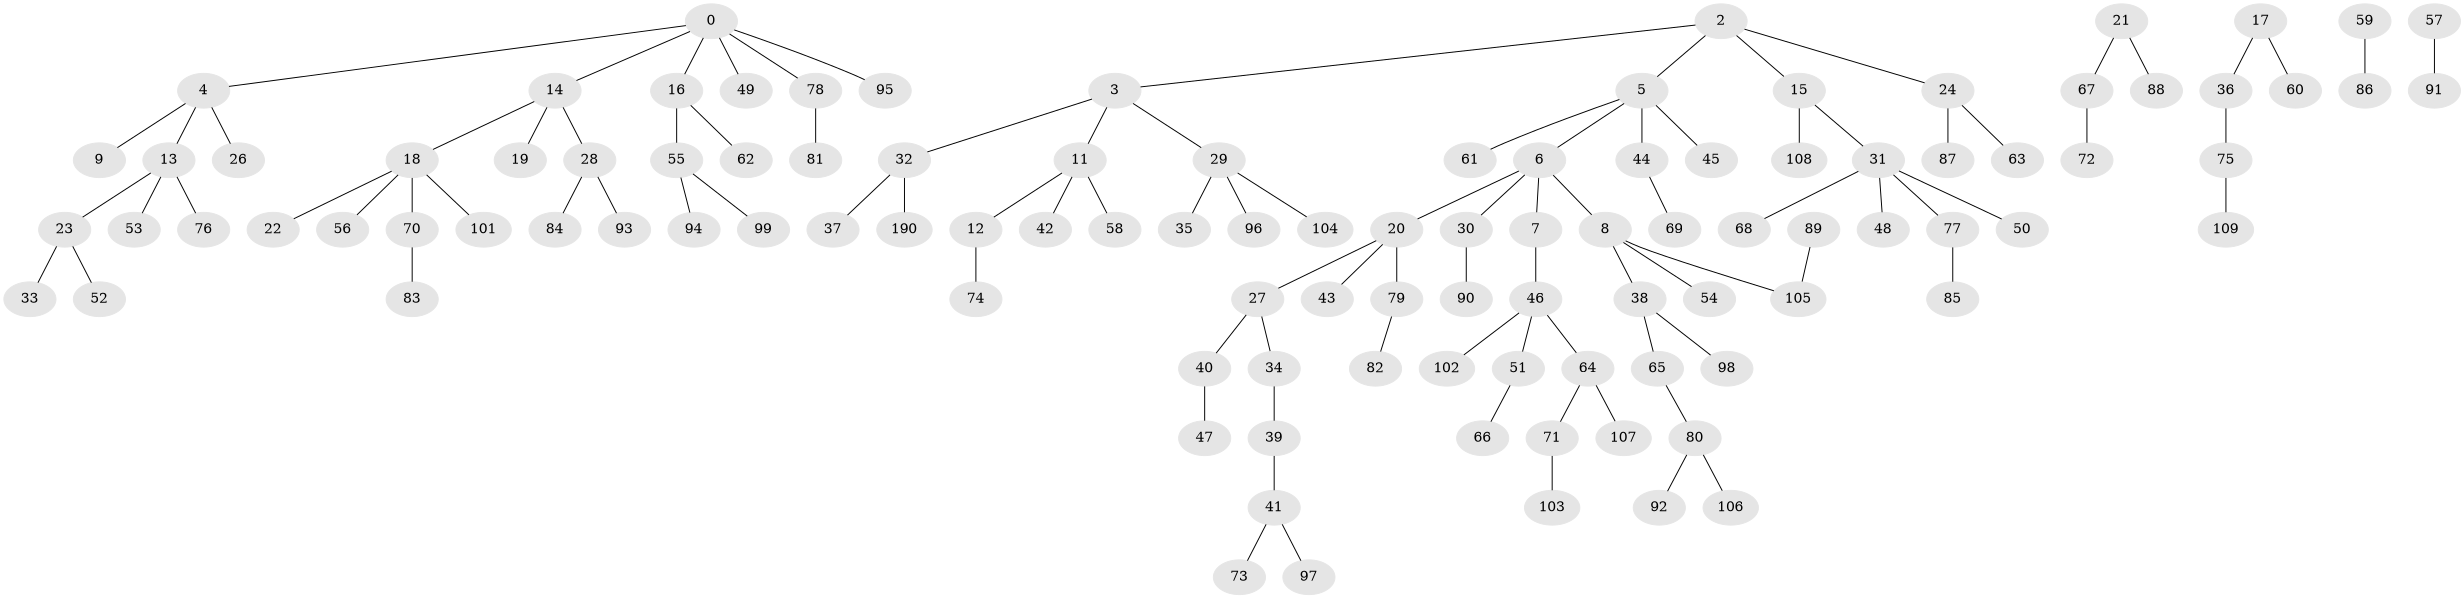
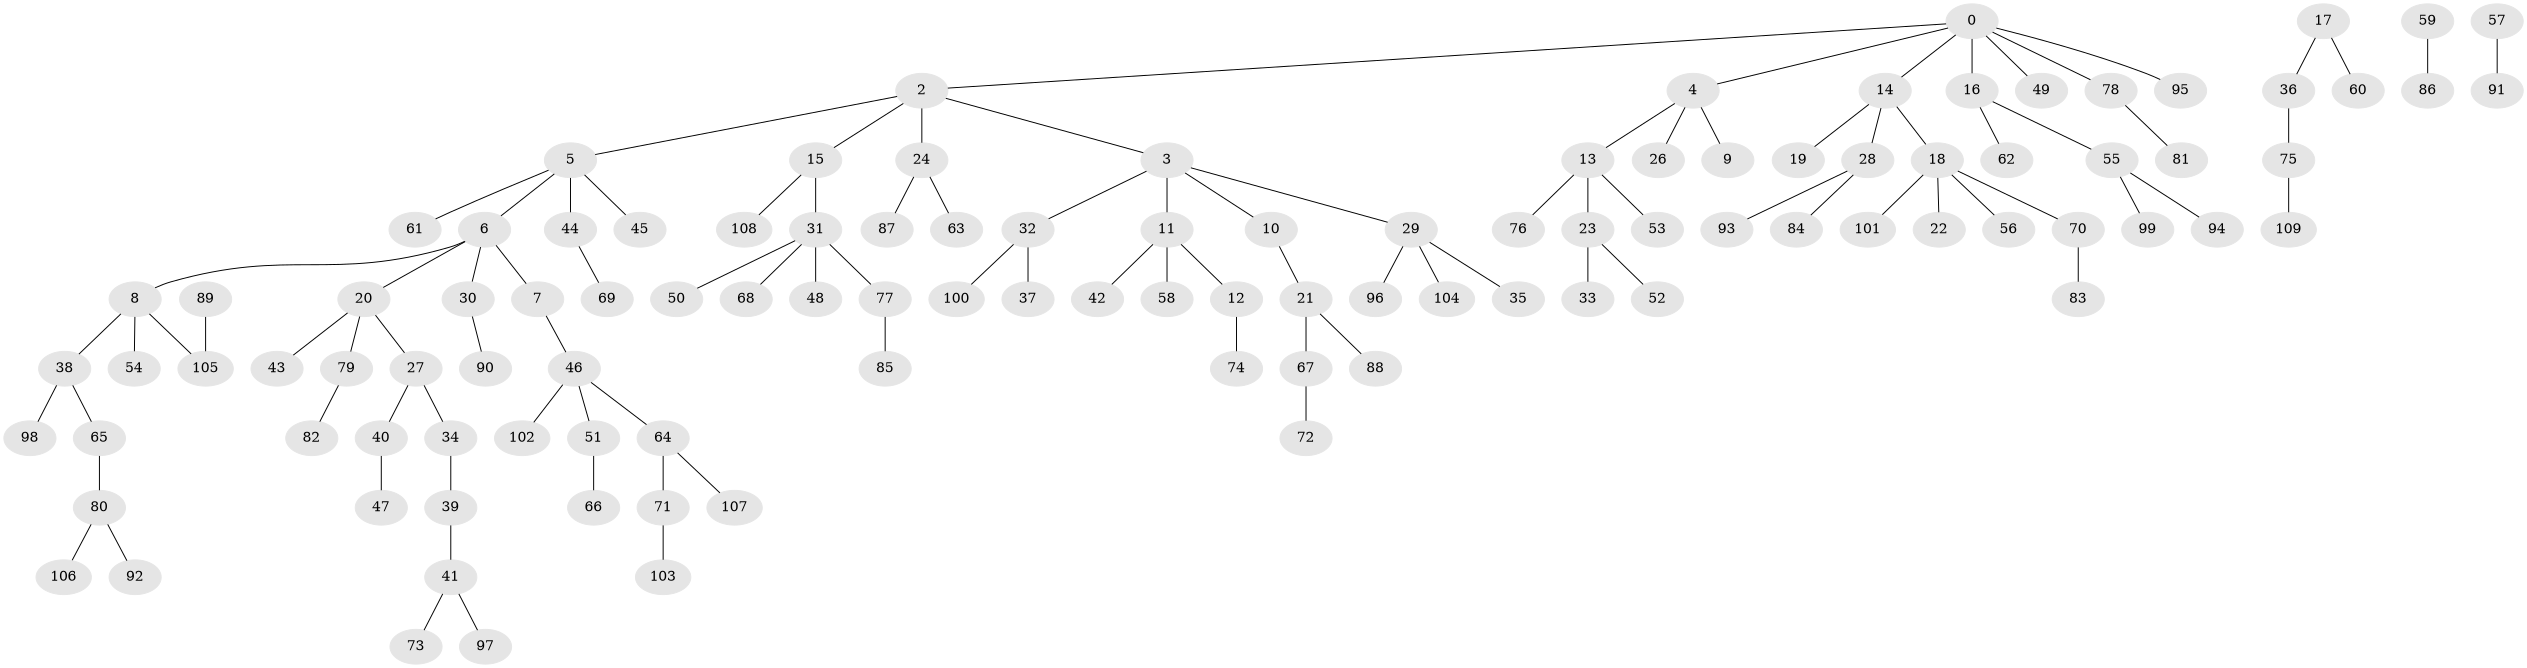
none -> (1447, 56)
(904, 230) -> (957, 299)
none -> (1271, 230)
